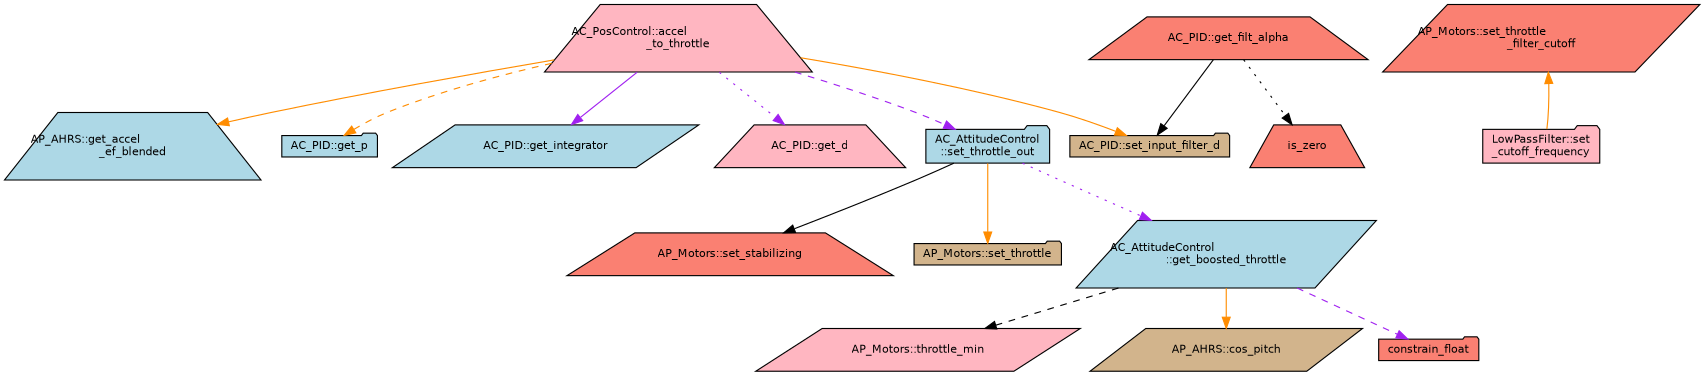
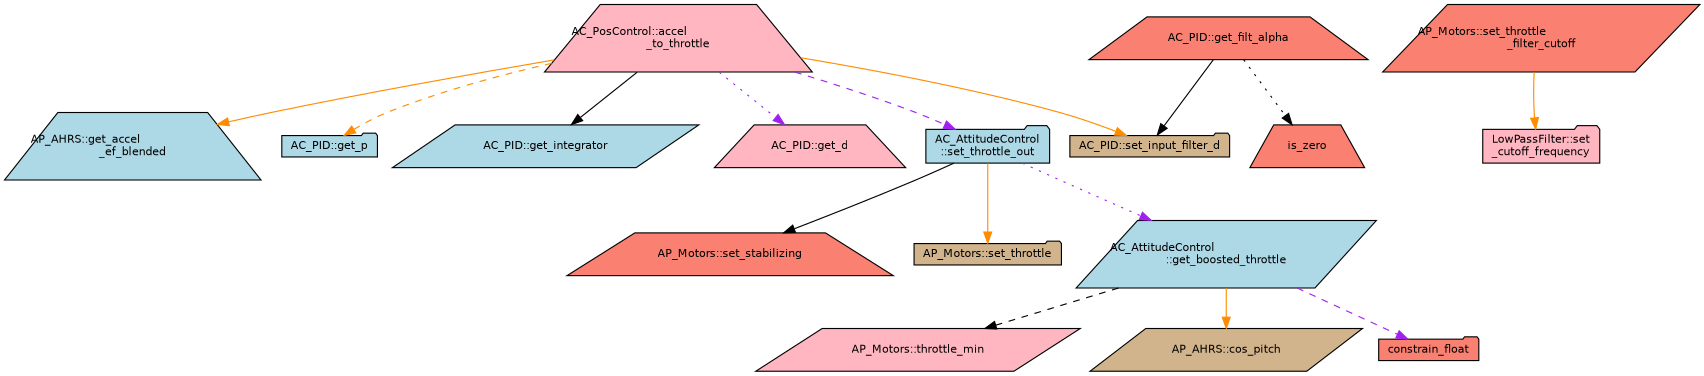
(609, 95) -> (609, 95)
(1549, 106) -> (1534, 95)
